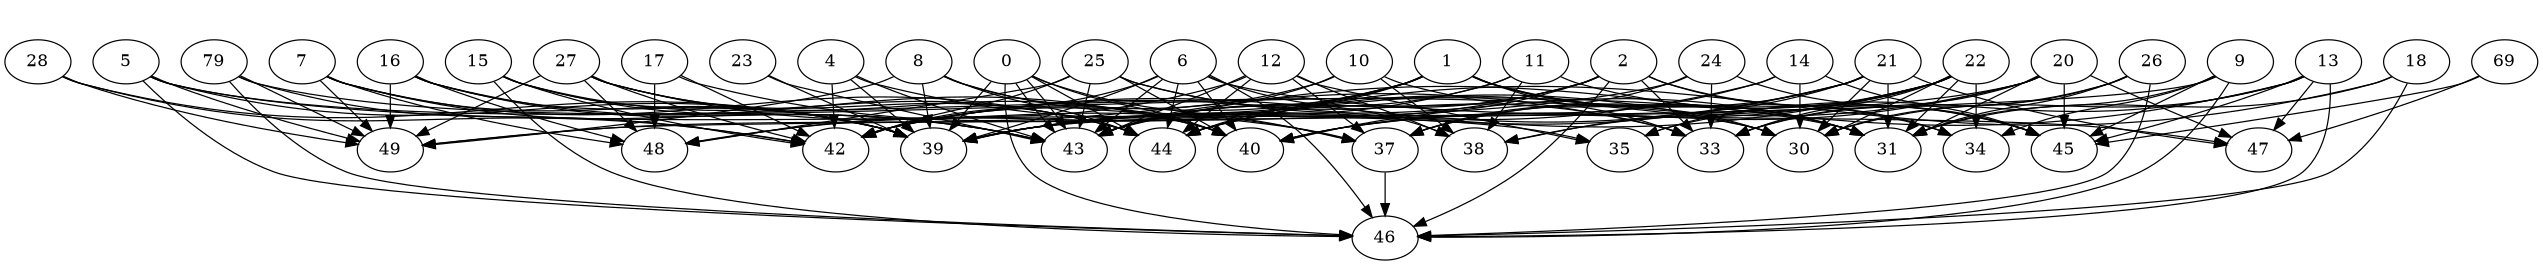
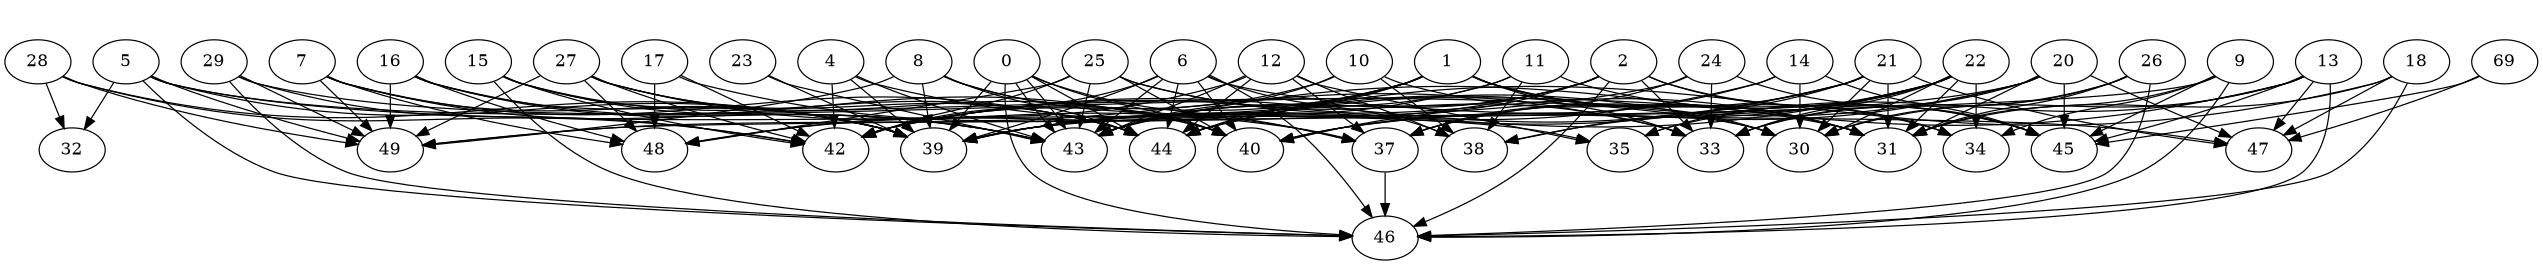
(214, 62) -> (214, 62)
none -> (2355, 96)
none -> (72, 150)
